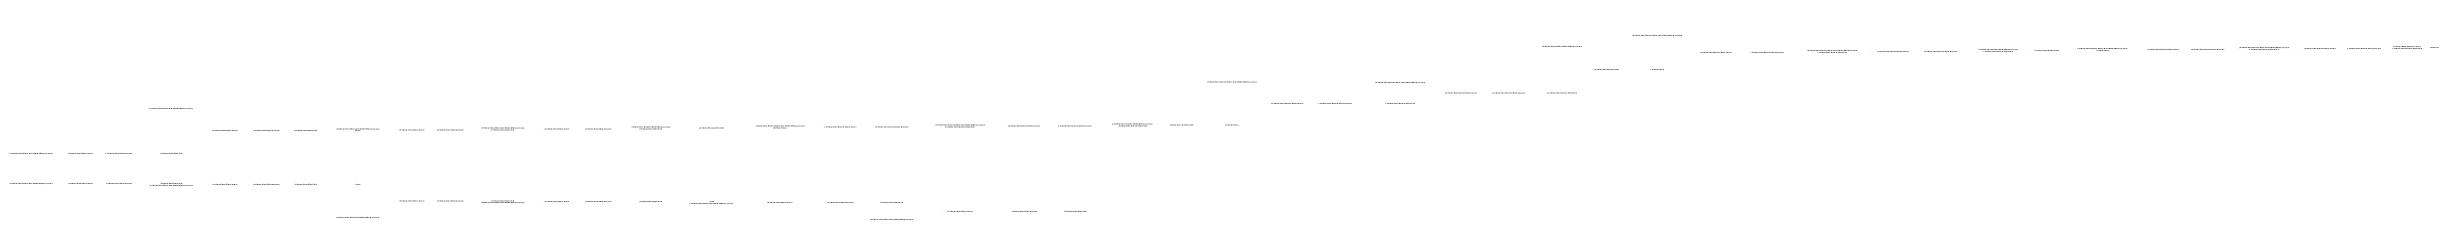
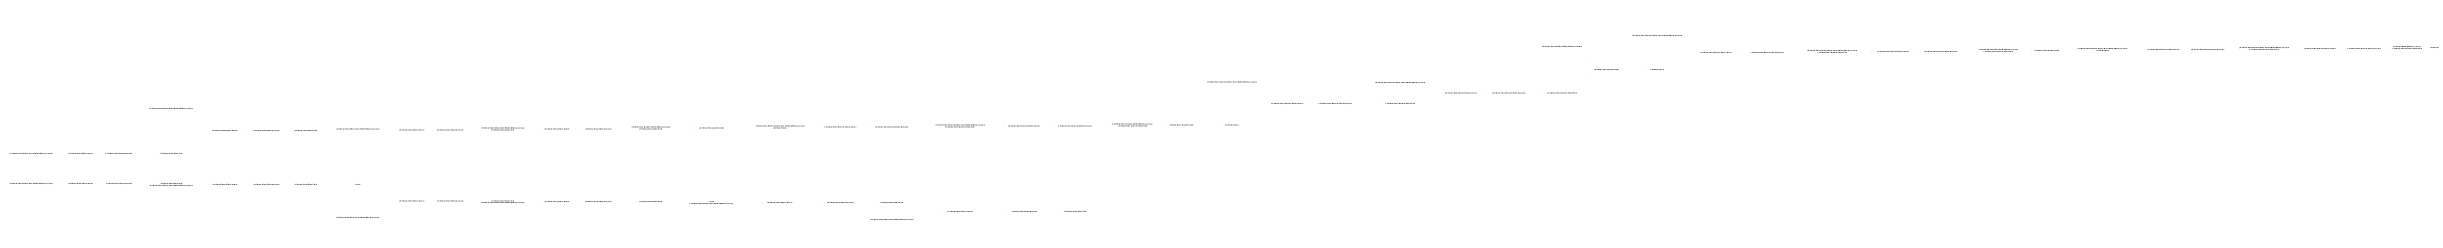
(358, 131) -> none
